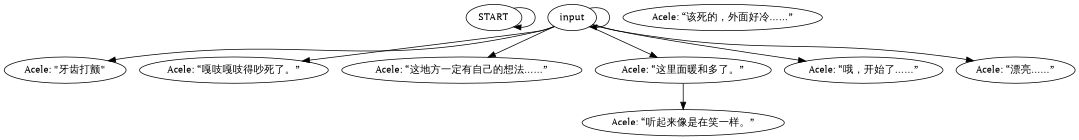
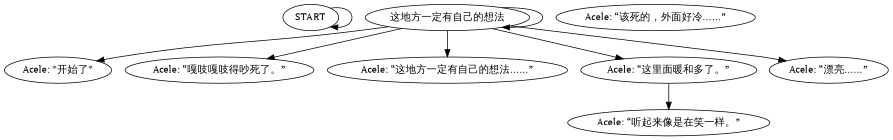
(572, 18) -> (447, 18)
(65, 70) -> (58, 70)
(864, 70) -> none
